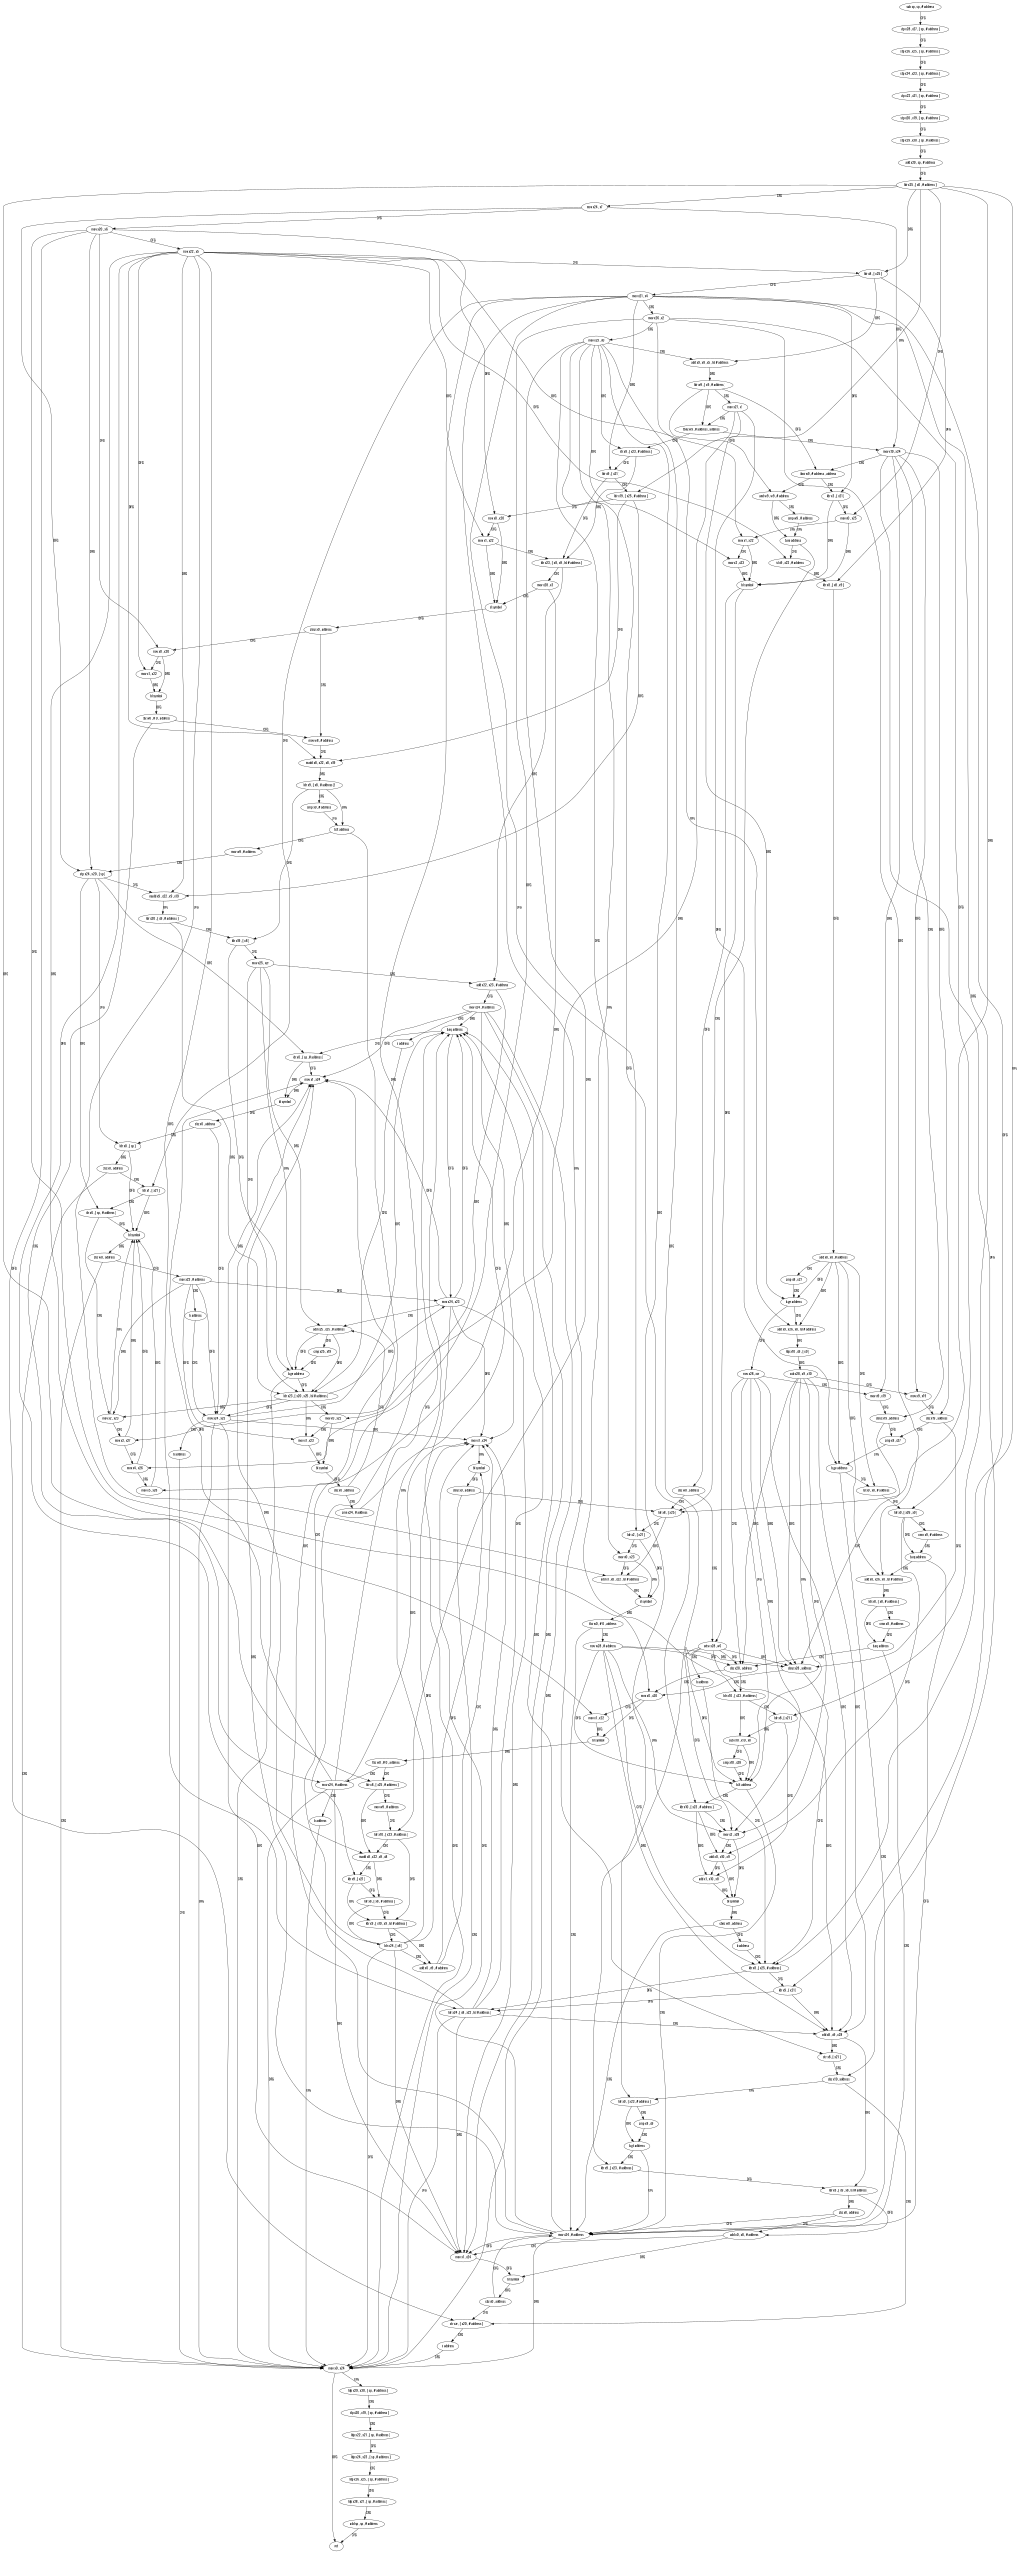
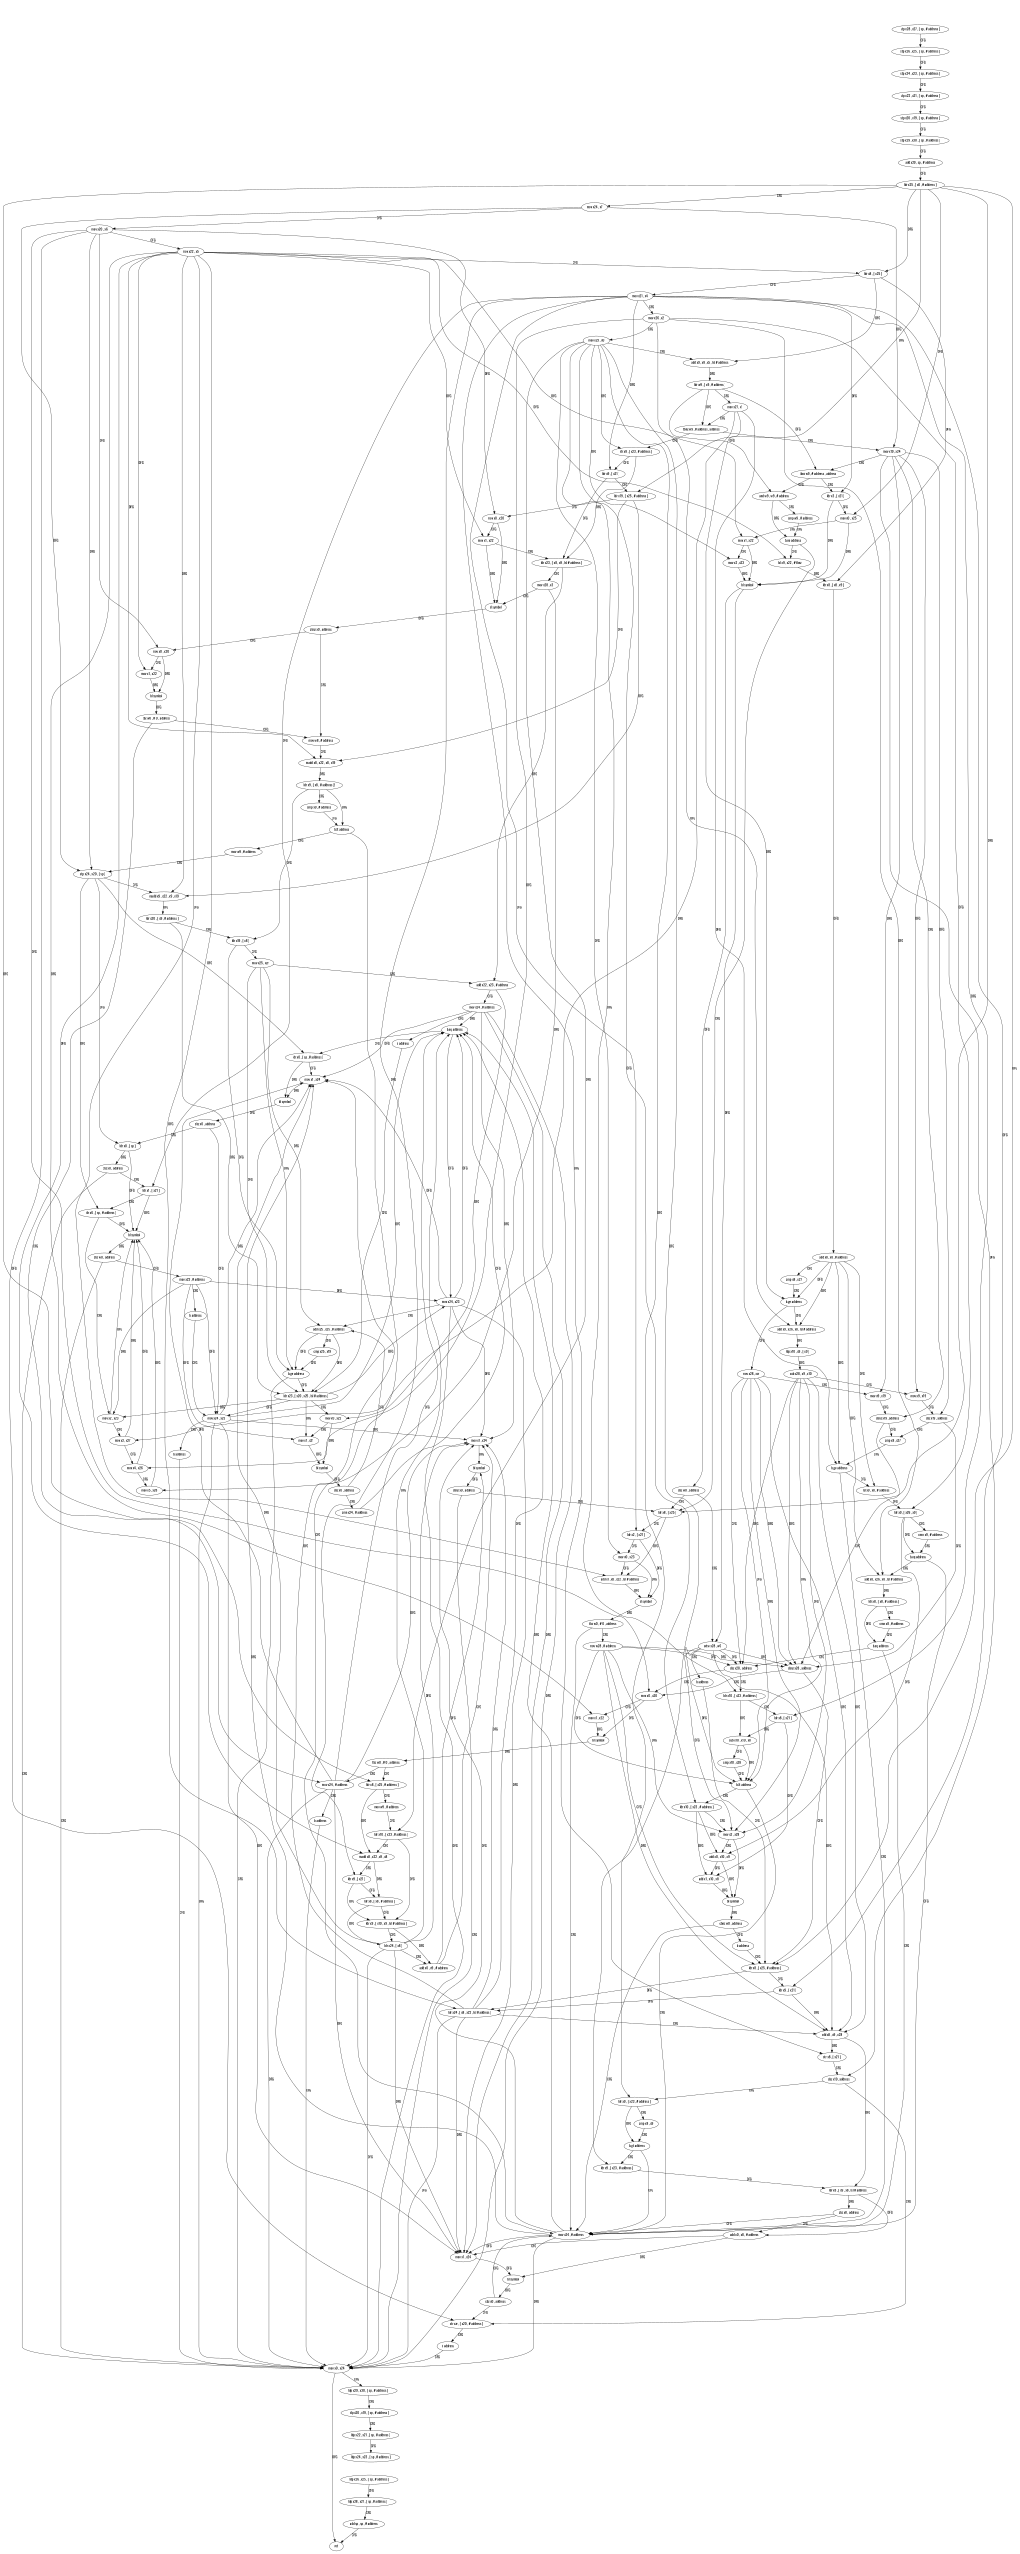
(920, 7) -> none
(790, 563) -> (790, 563)
(306, 1441) -> (306, 1441)
(370, 2467) -> none
